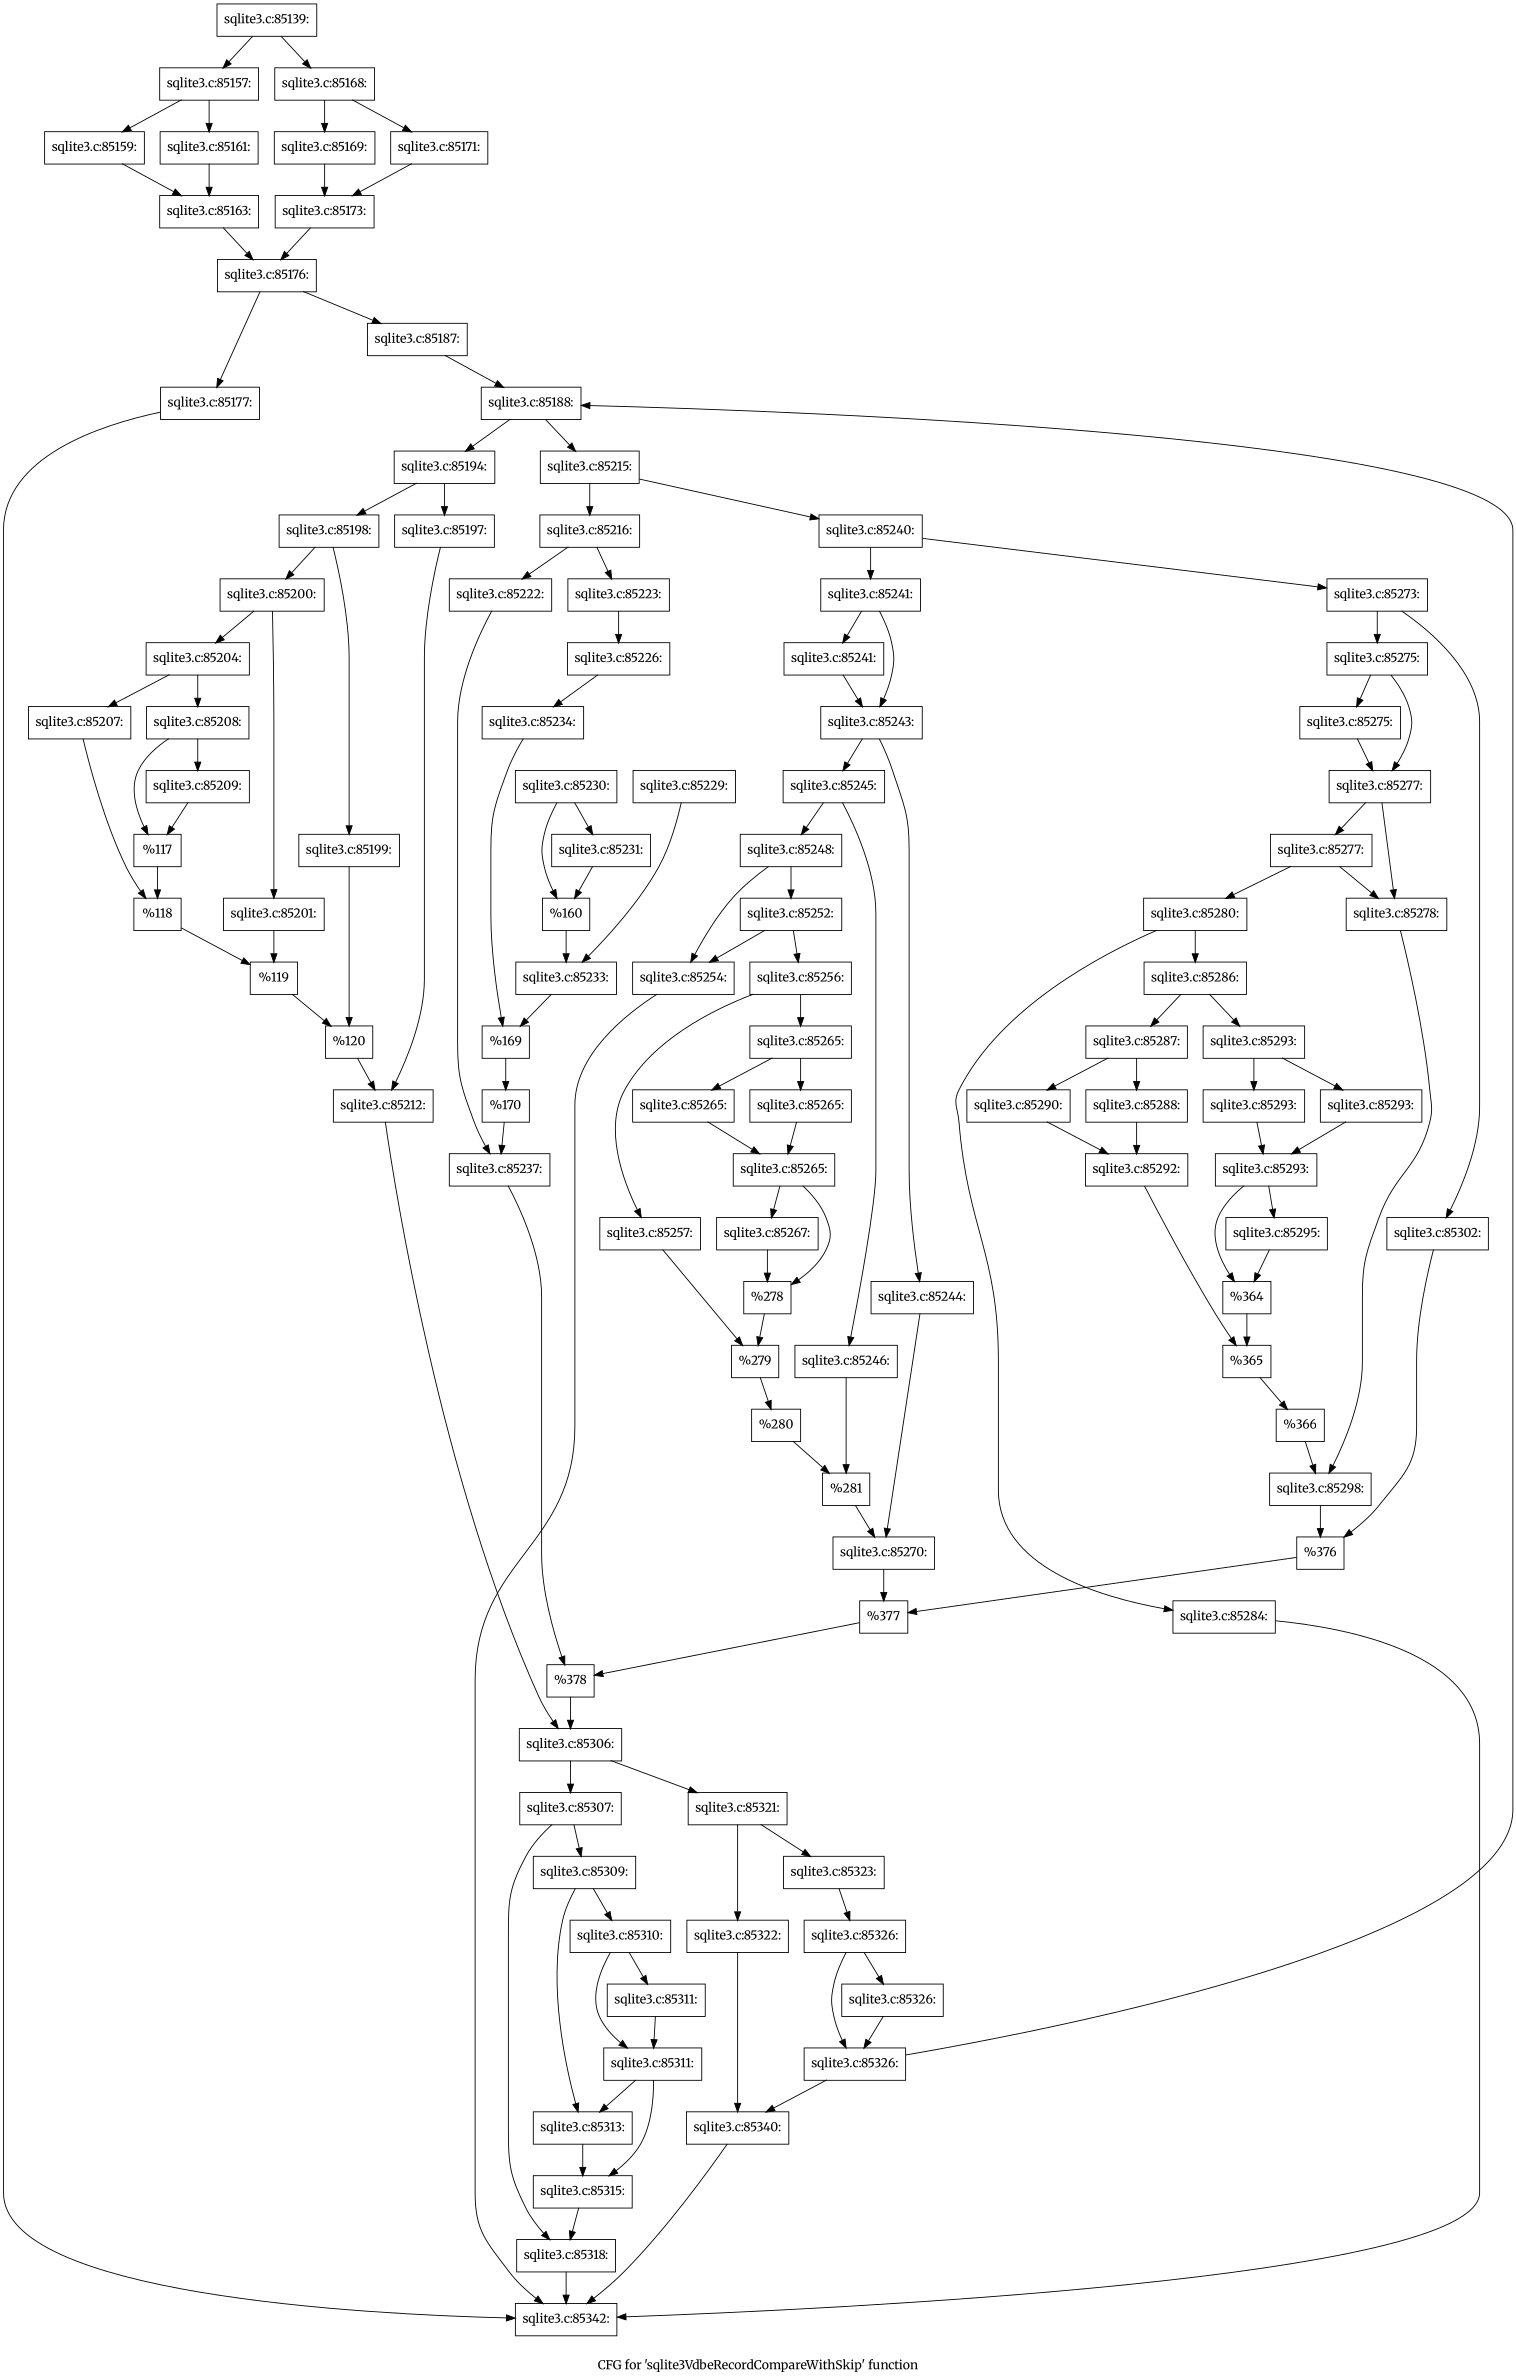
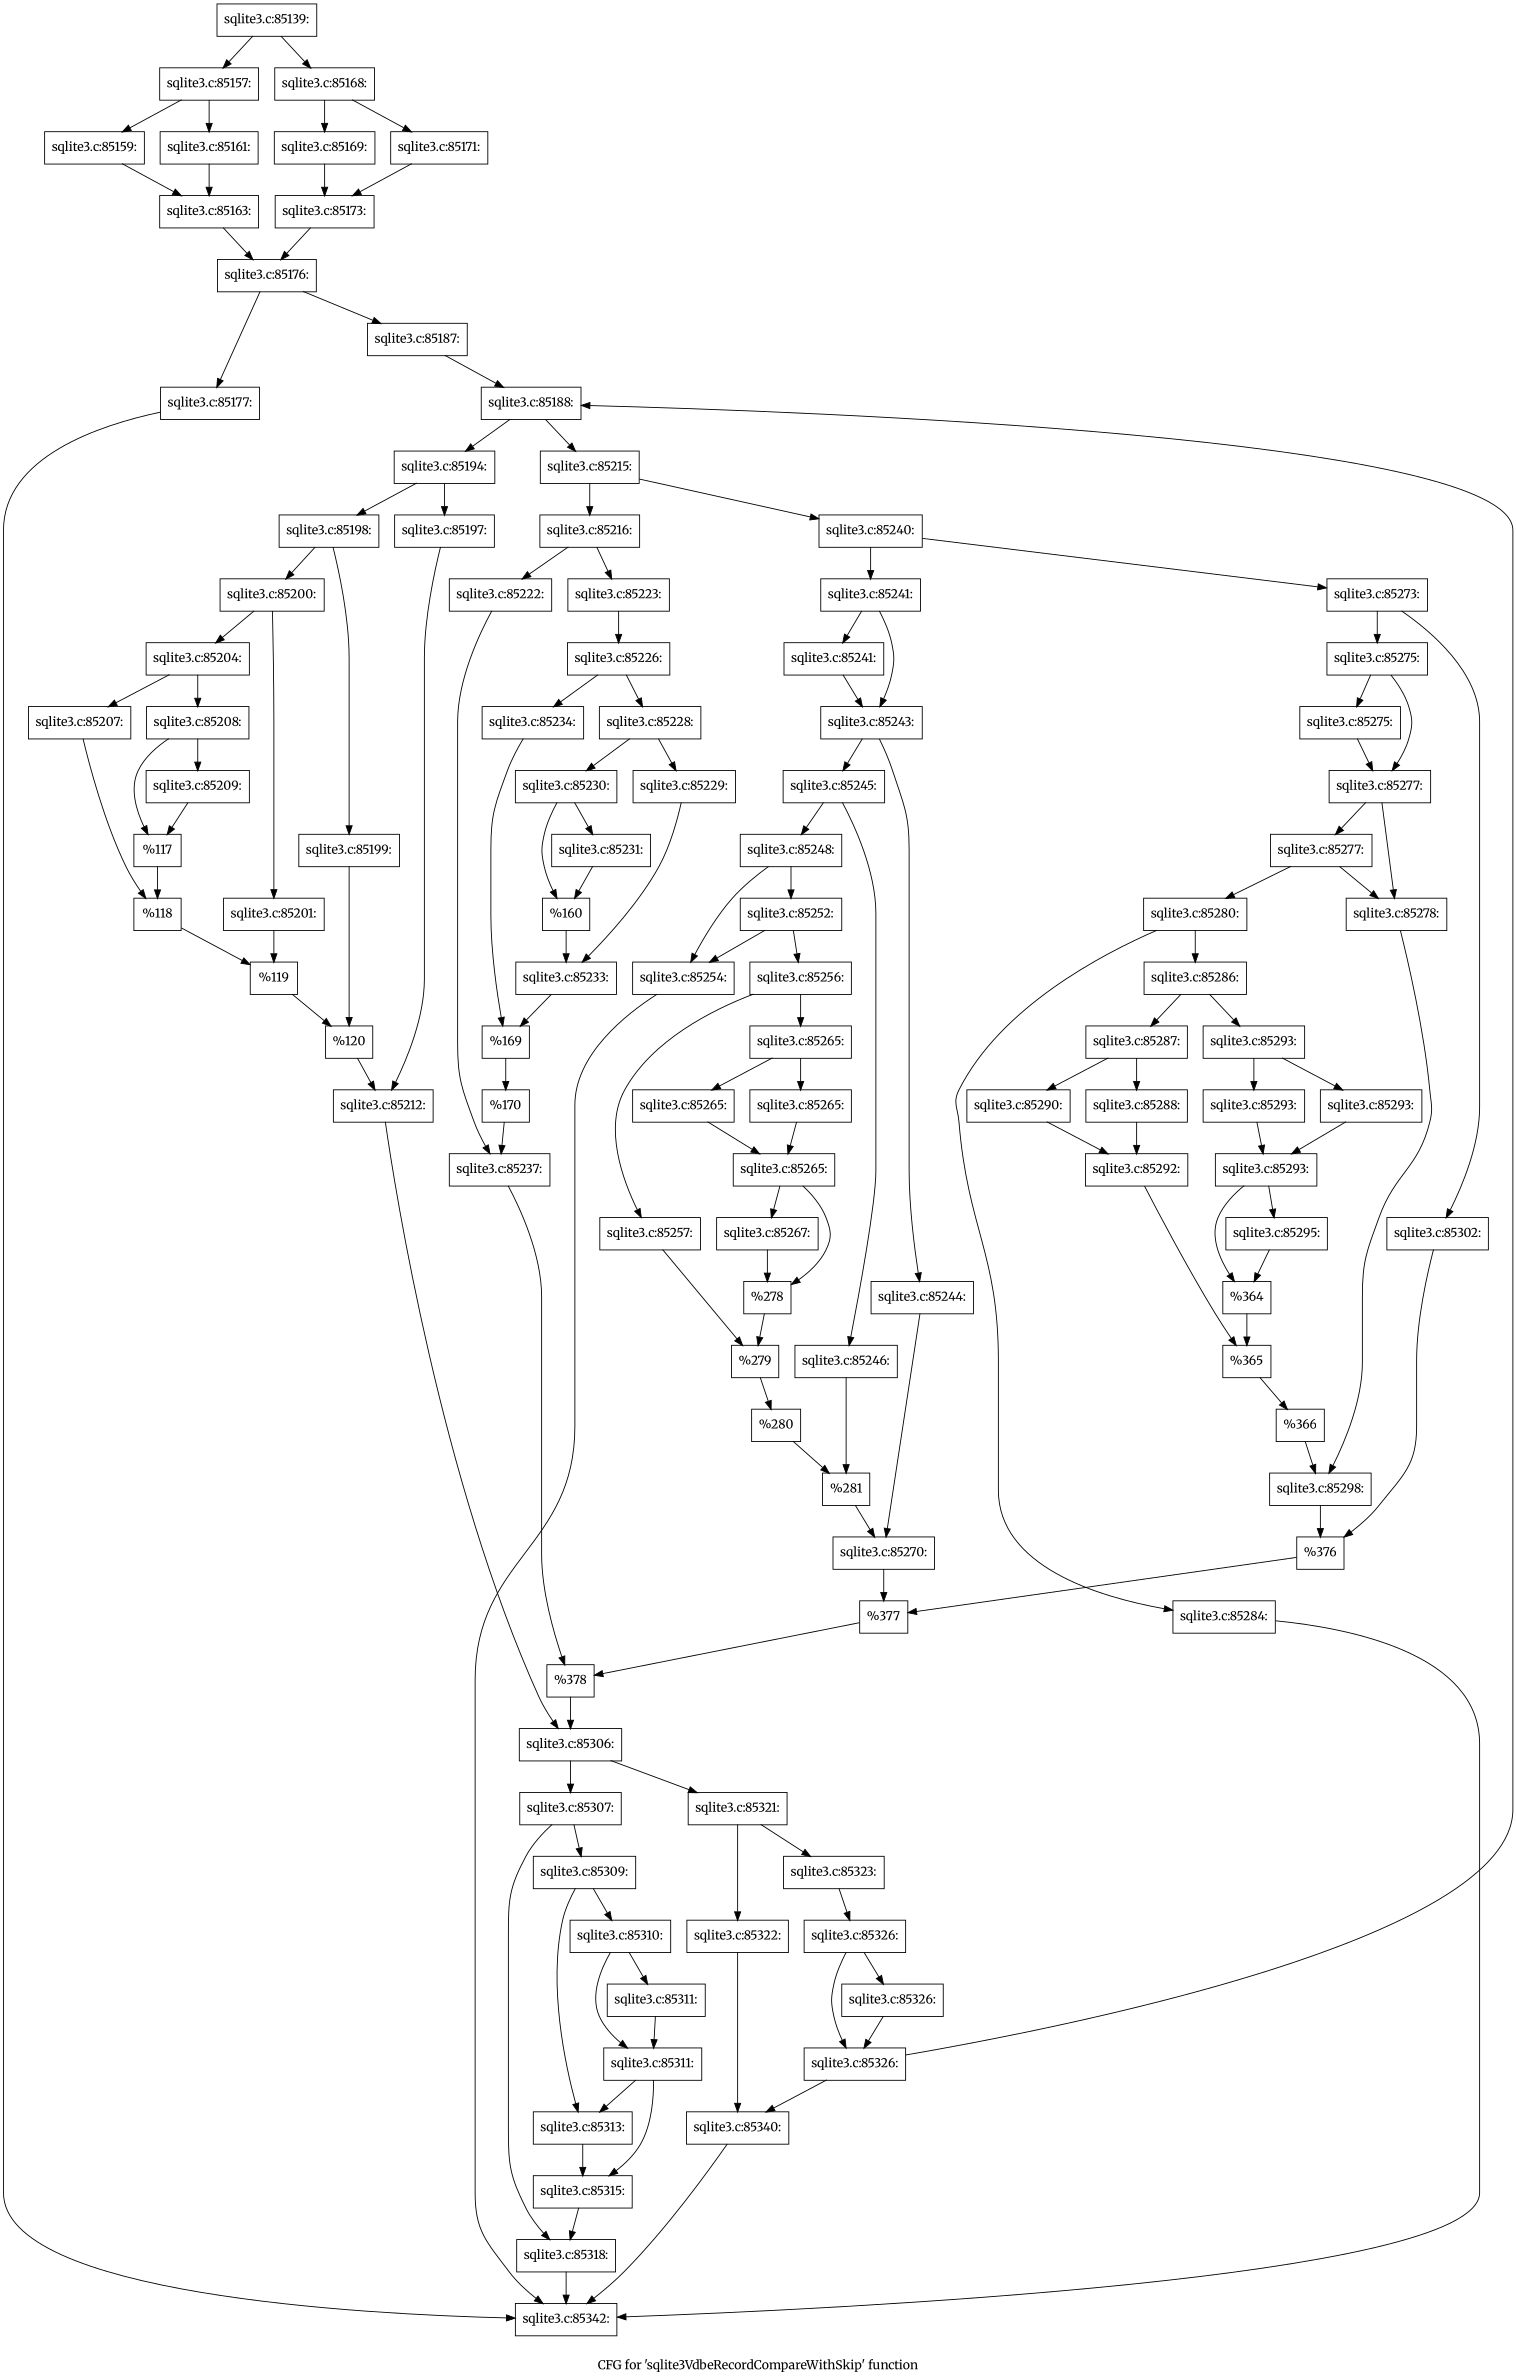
none -> (650, 723)
